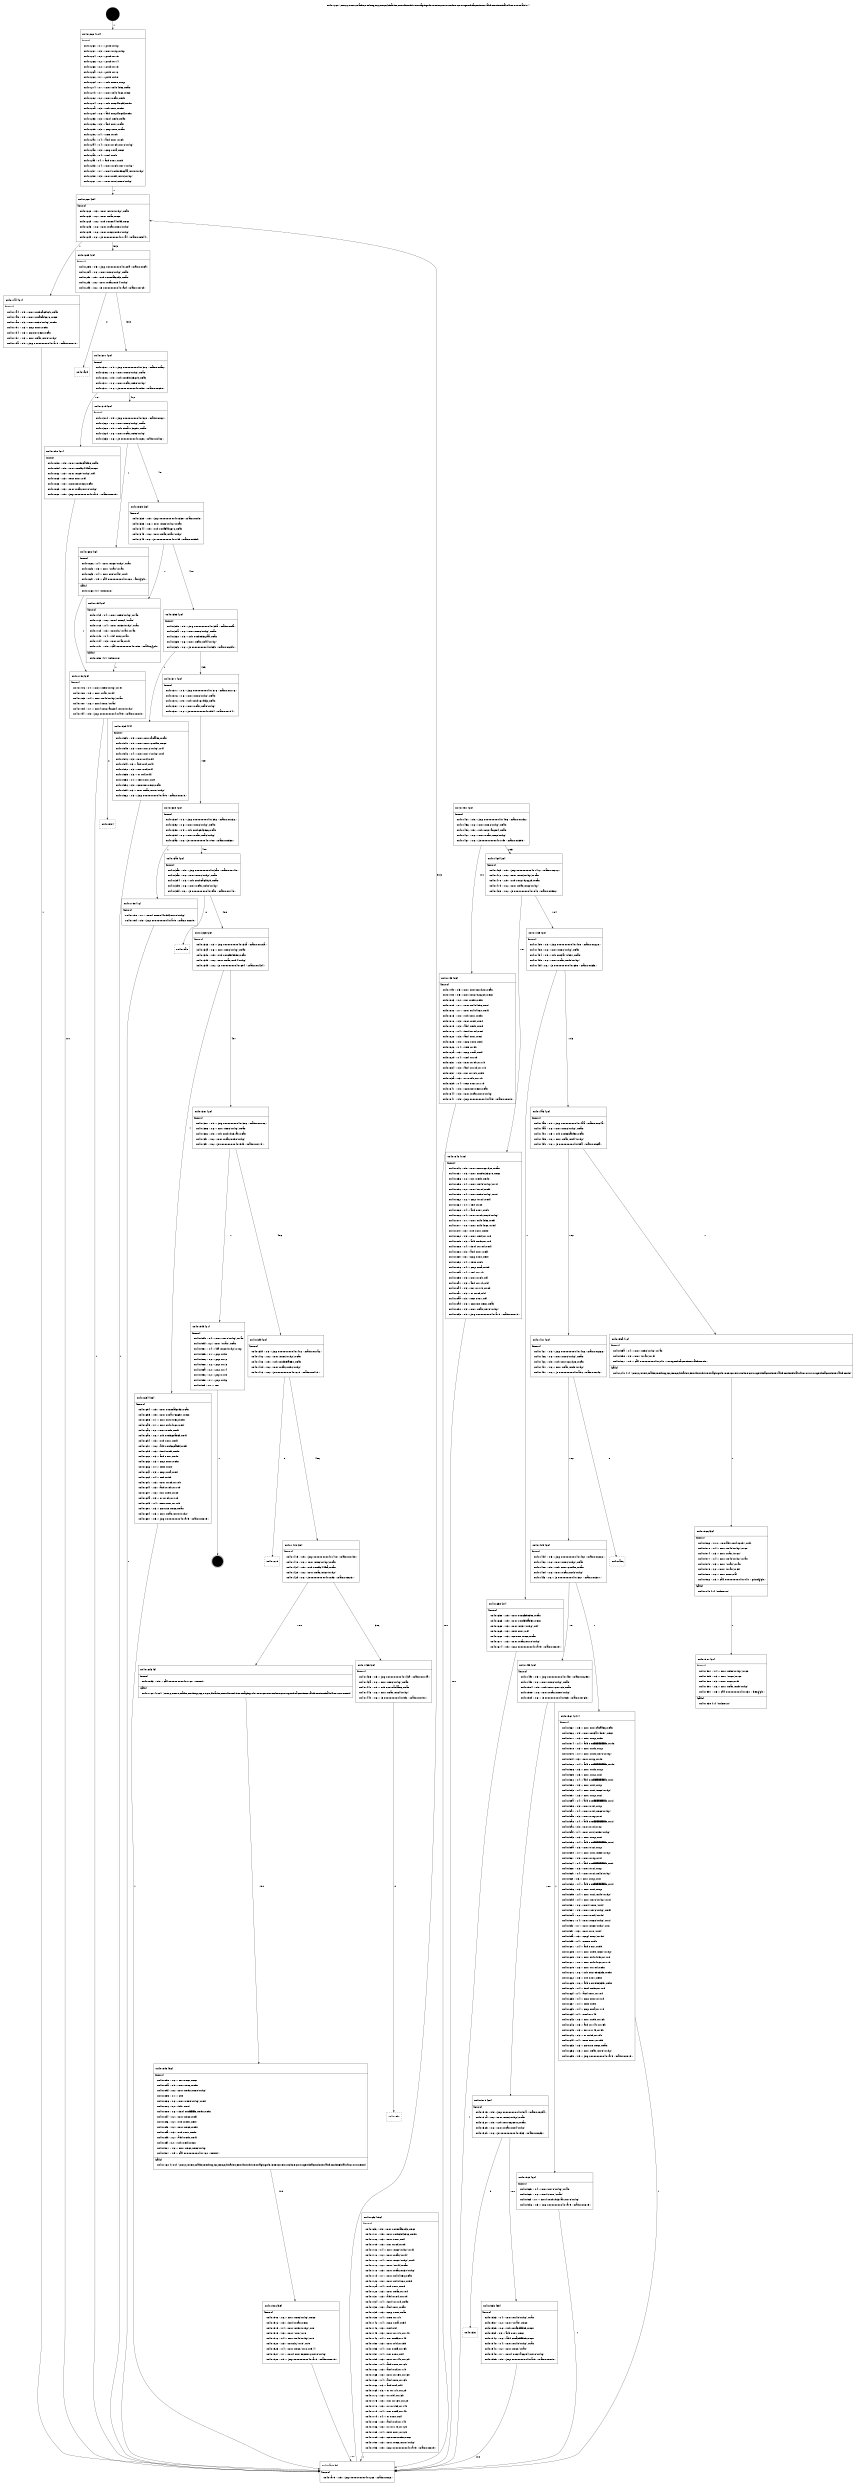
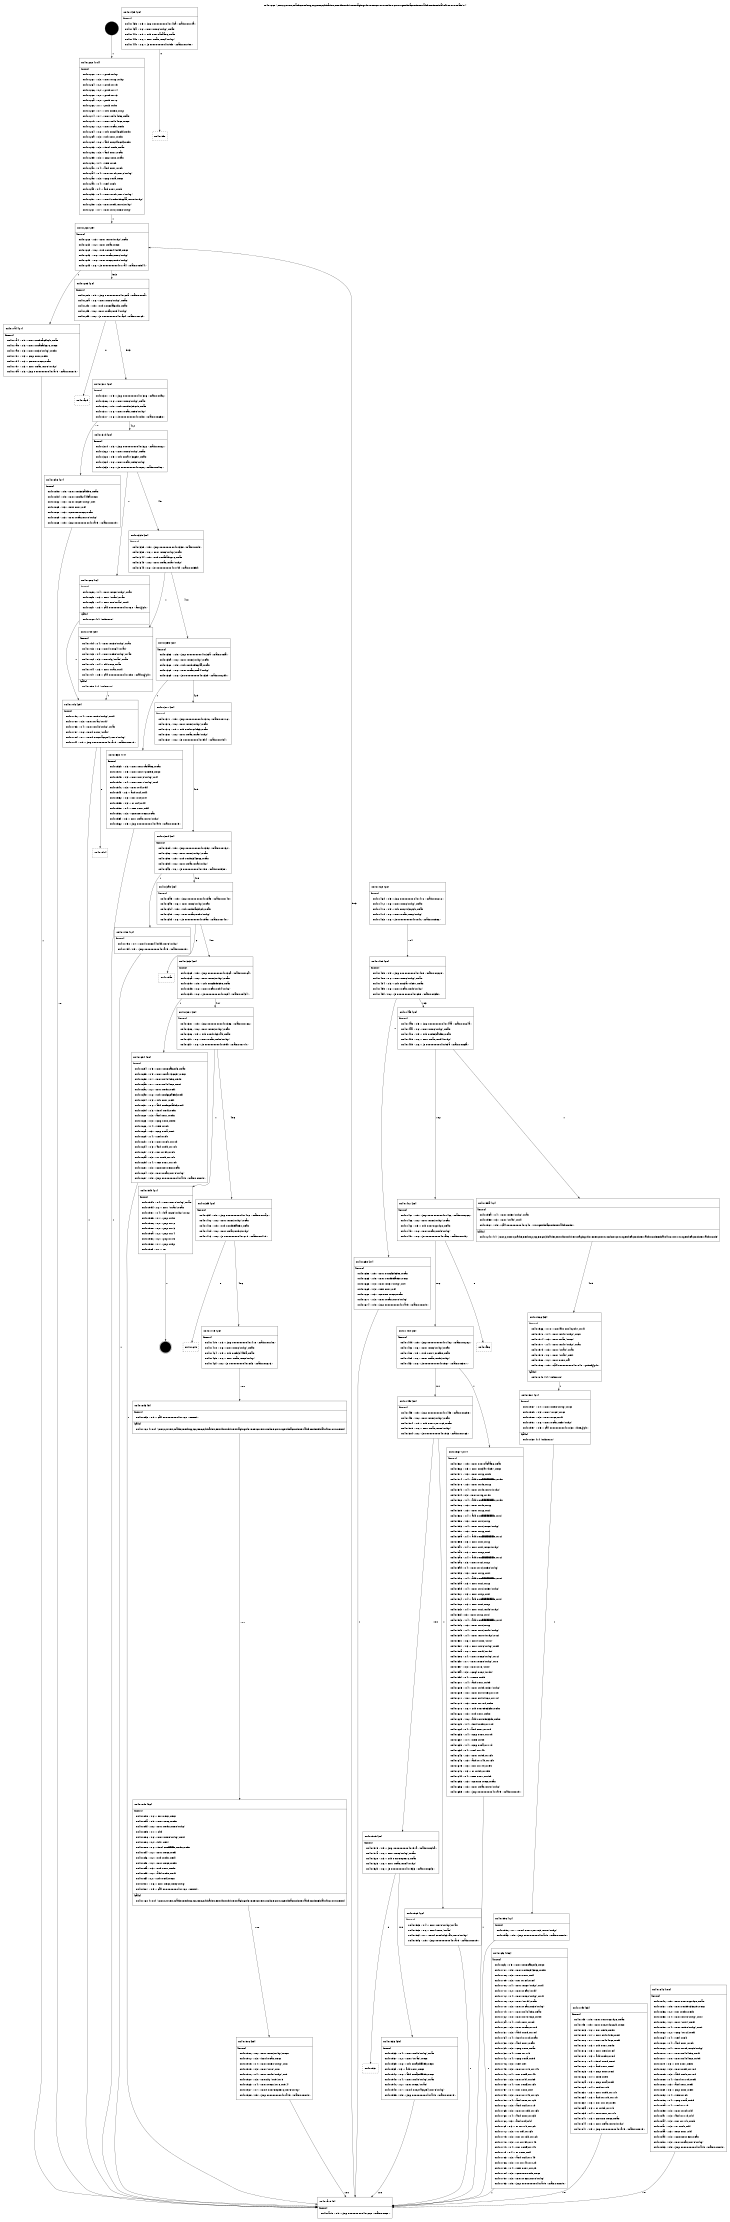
(491, 824) -> none
(520, 1024) -> none
(732, 1458) -> (591, 1283)
(357, 1621) -> none
none -> (531, 1927)
